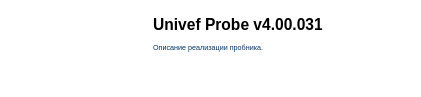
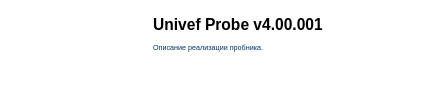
(209, 15) -> (209, 15)
